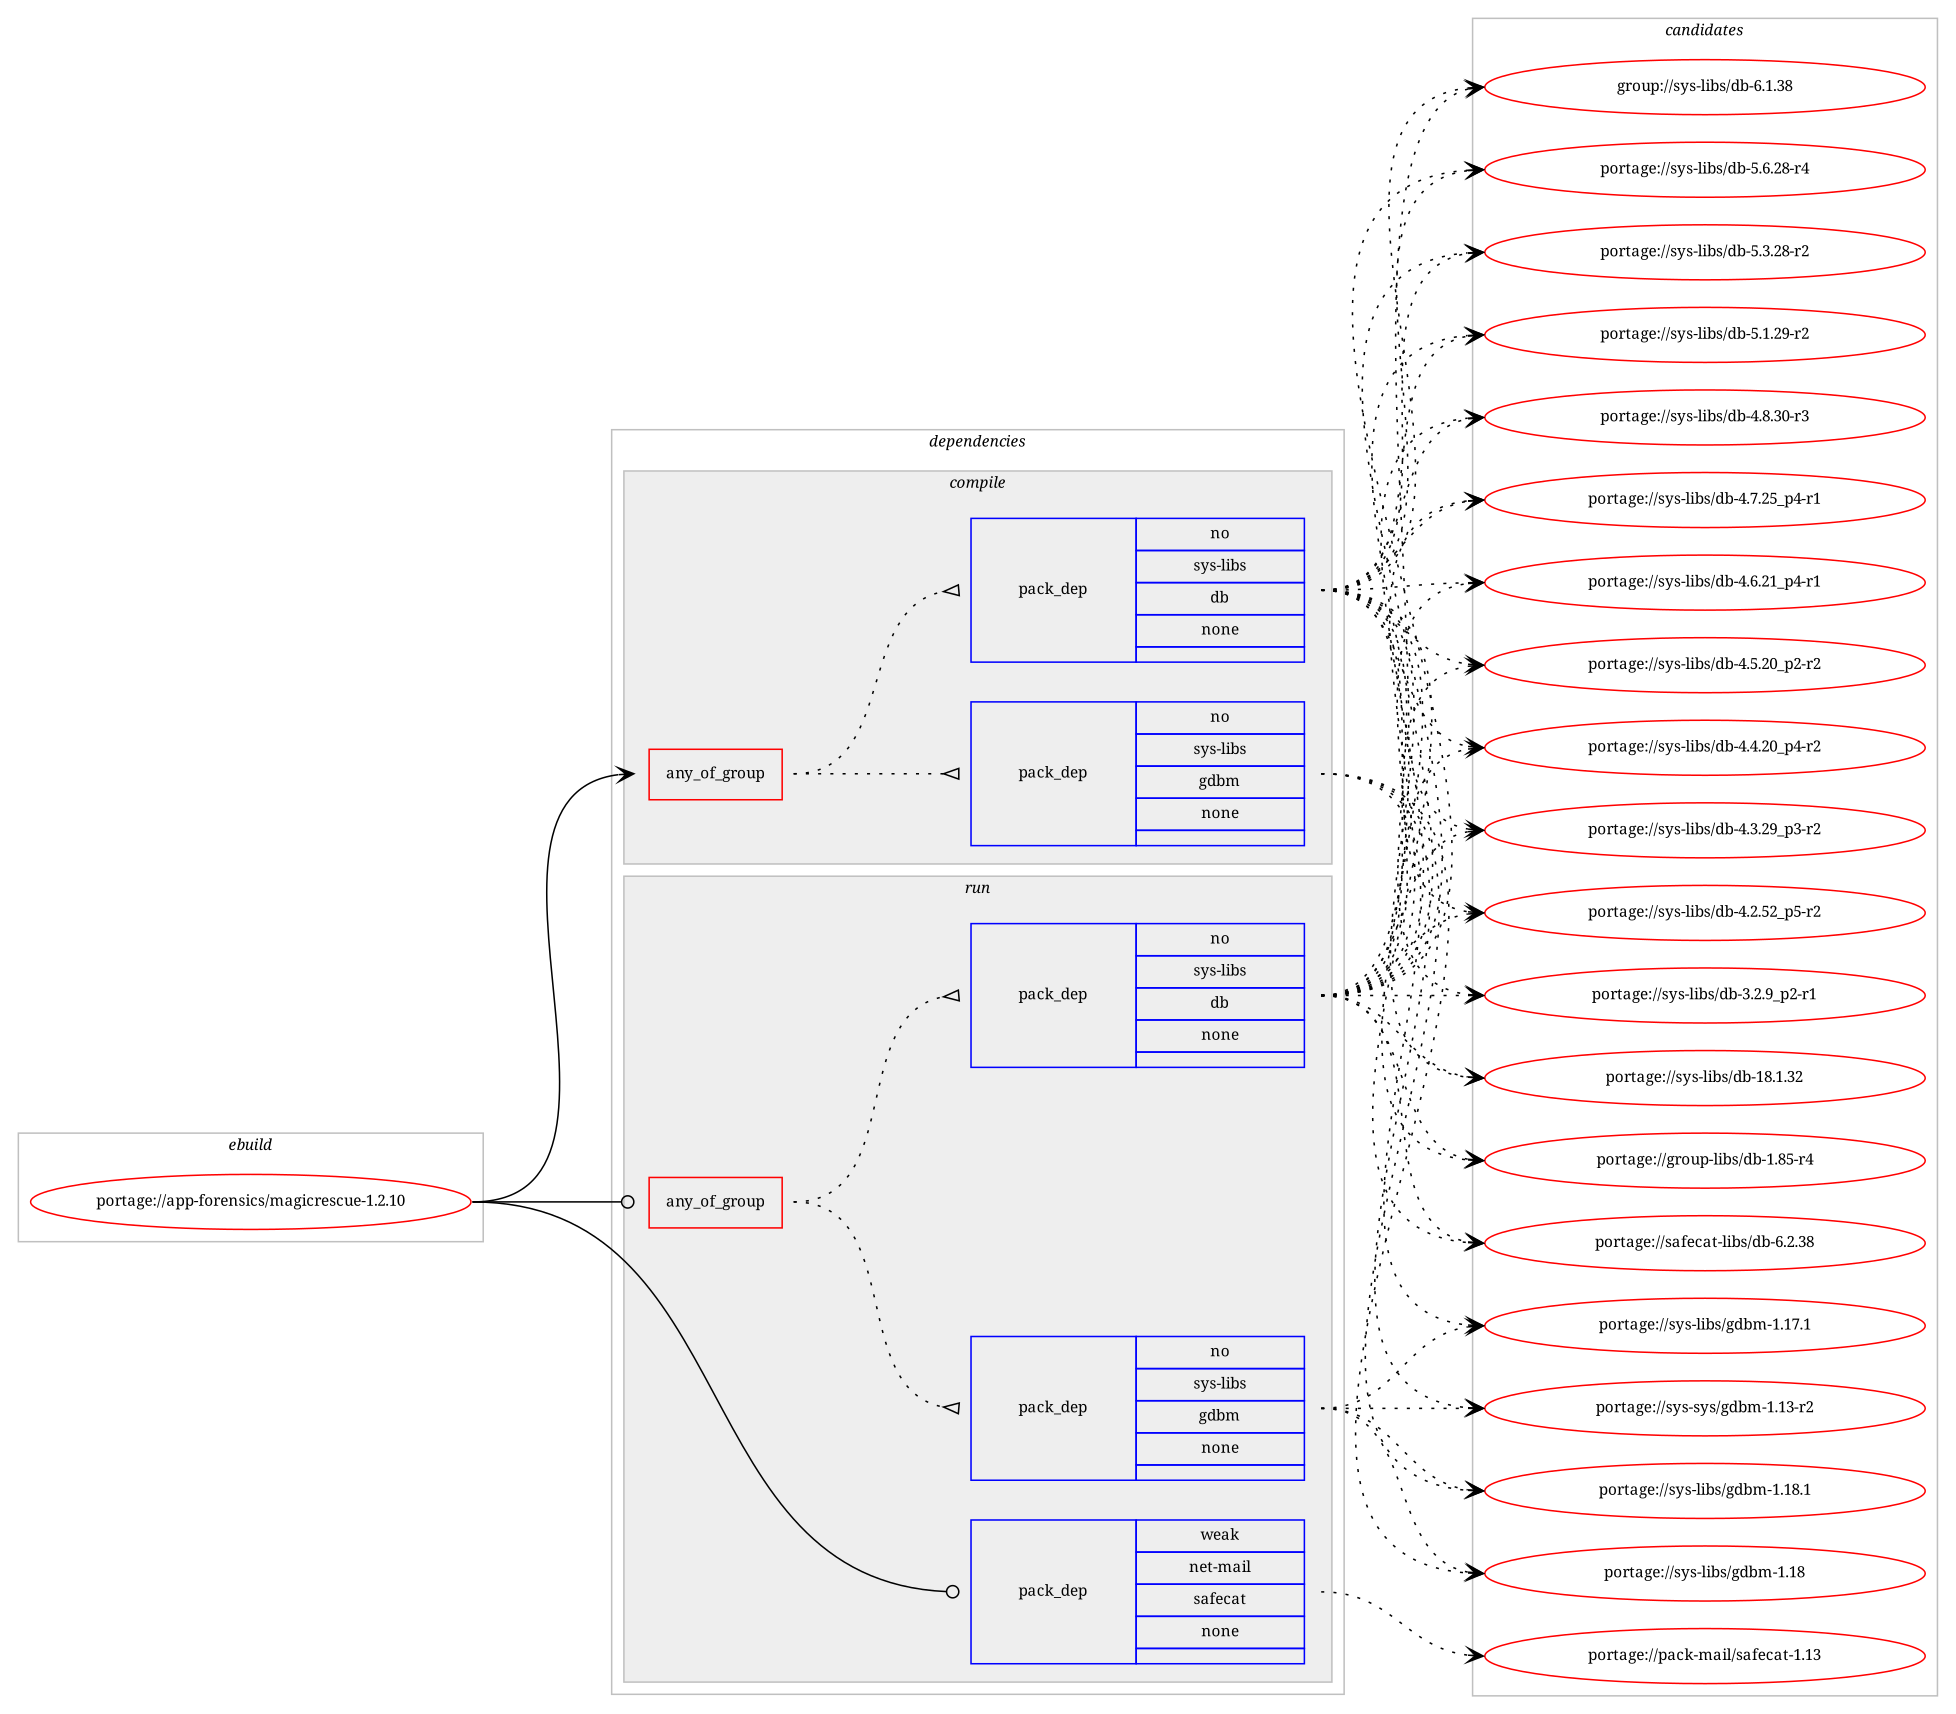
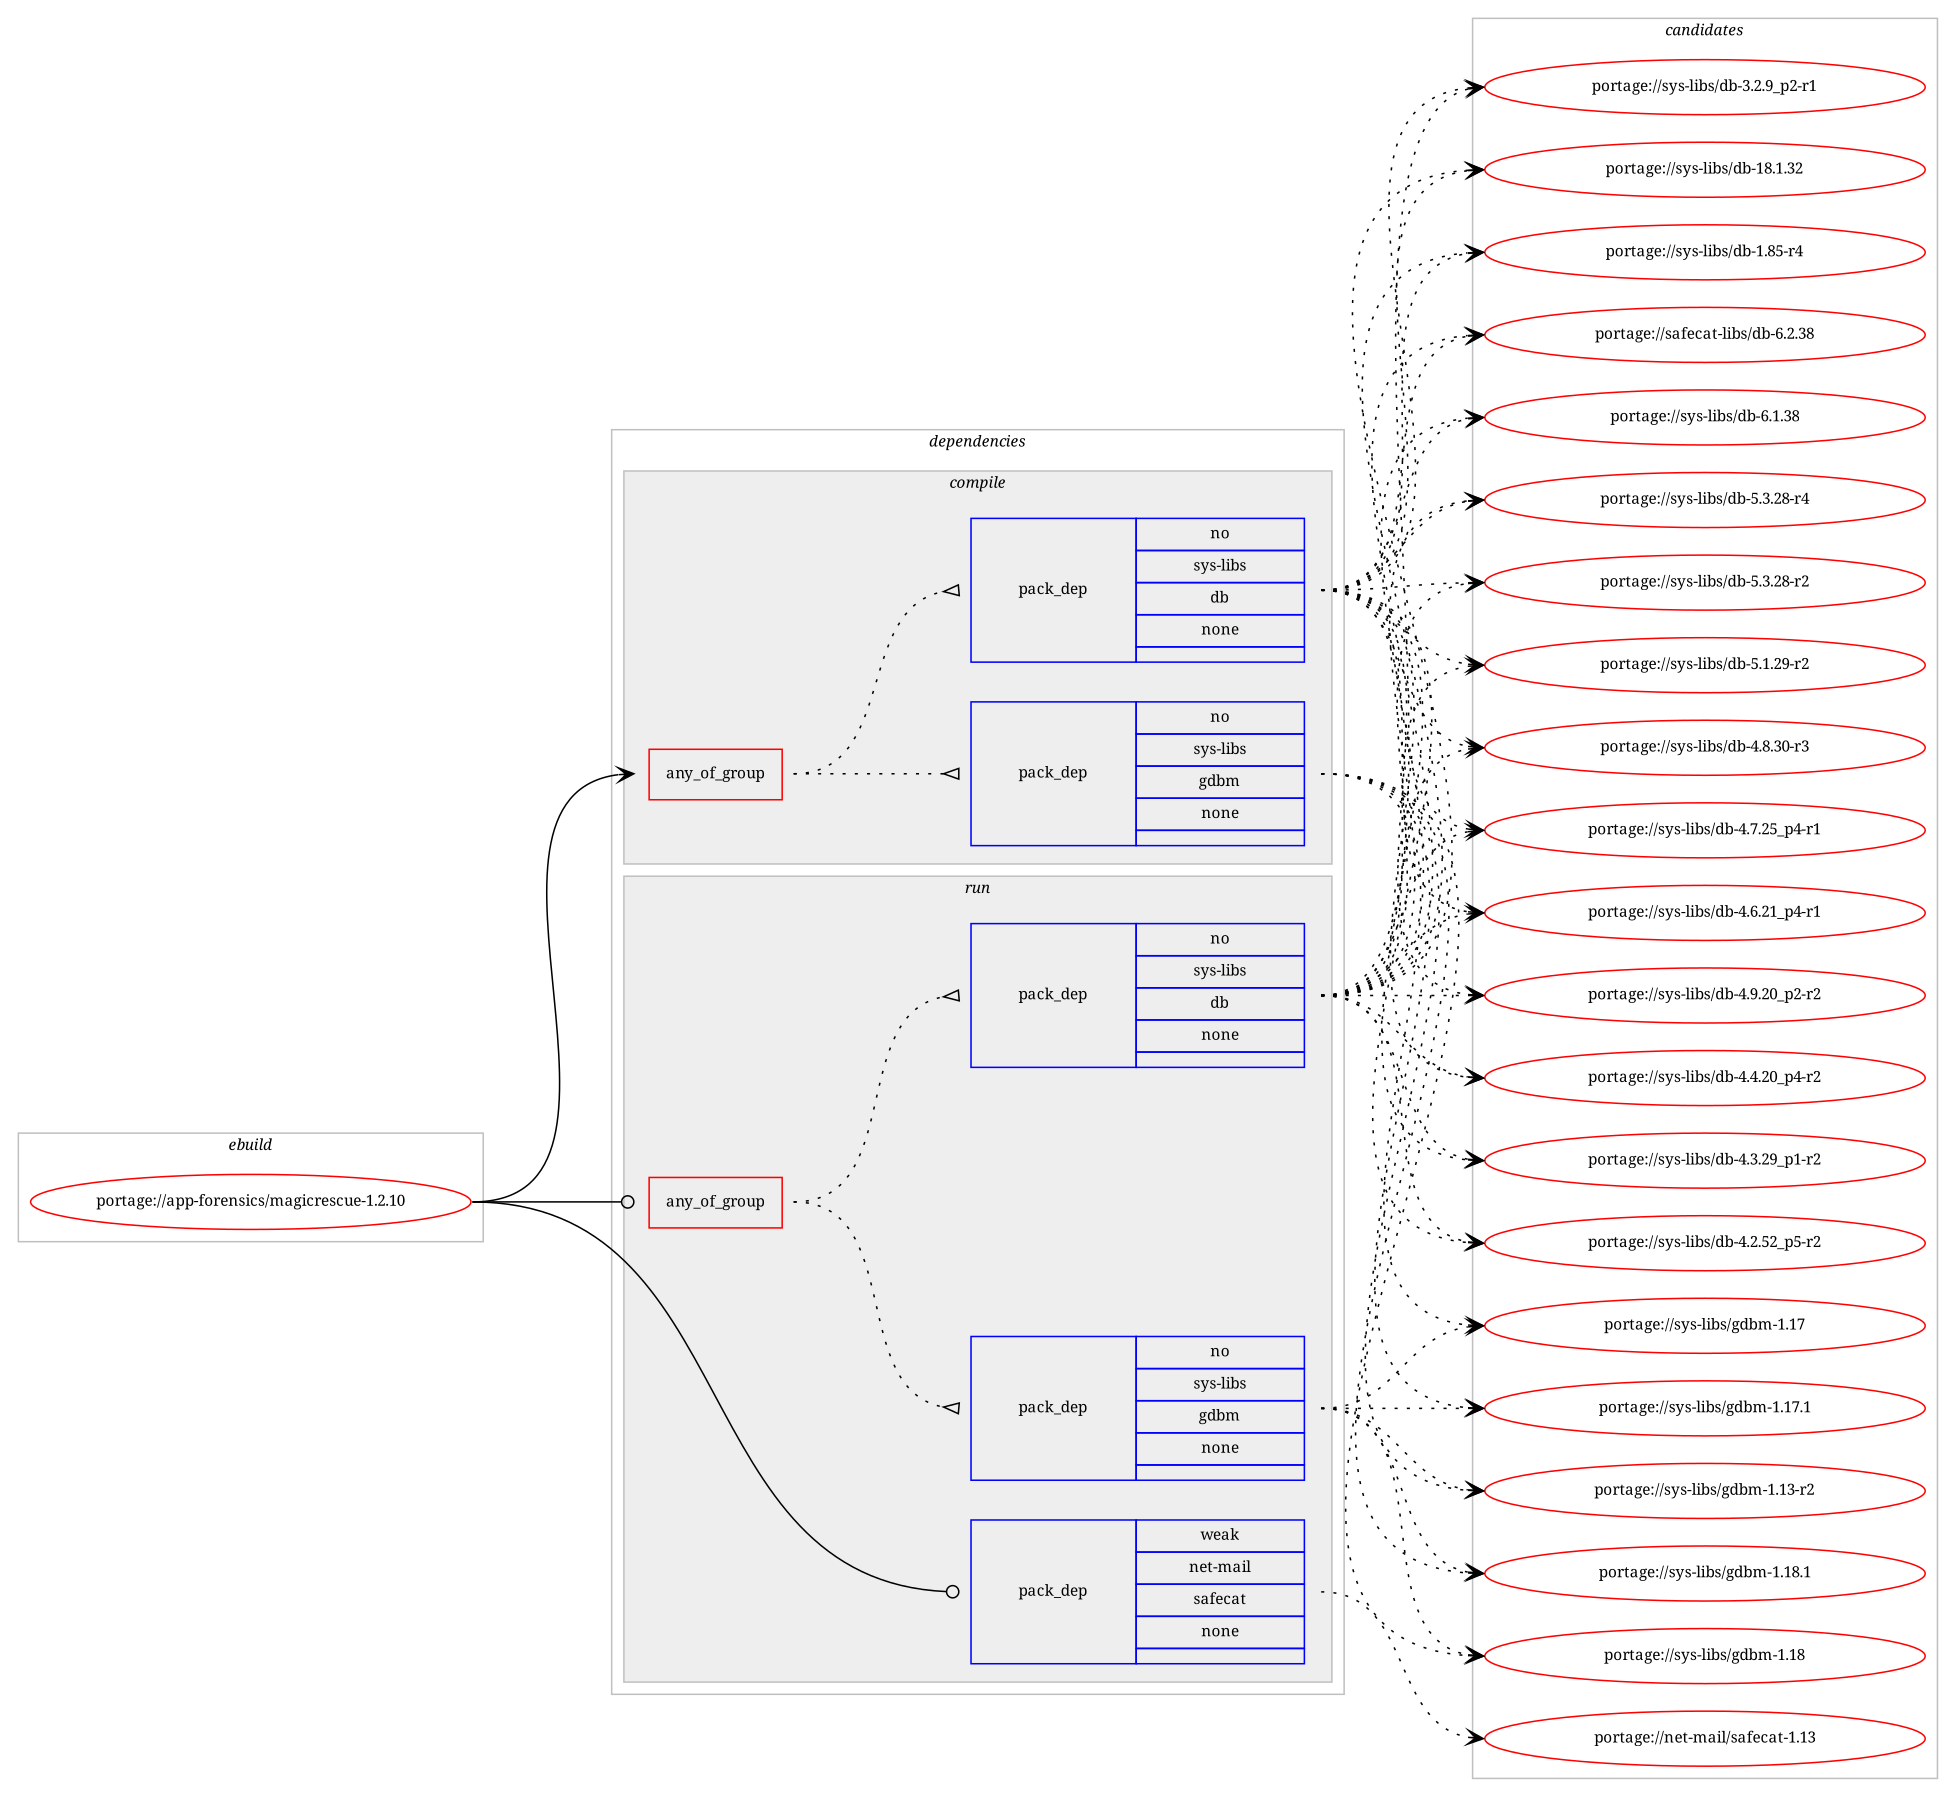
(1705, 87) -> (1705, 417)
(1705, 170) -> (1705, 500)
(1705, 665) -> (1705, 995)
(1705, 830) -> (1705, 1161)
(1705, 1161) -> (1705, 252)
none -> (1705, 1326)
(1705, 1408) -> (1705, 1491)
(1705, 1656) -> (1705, 1739)
